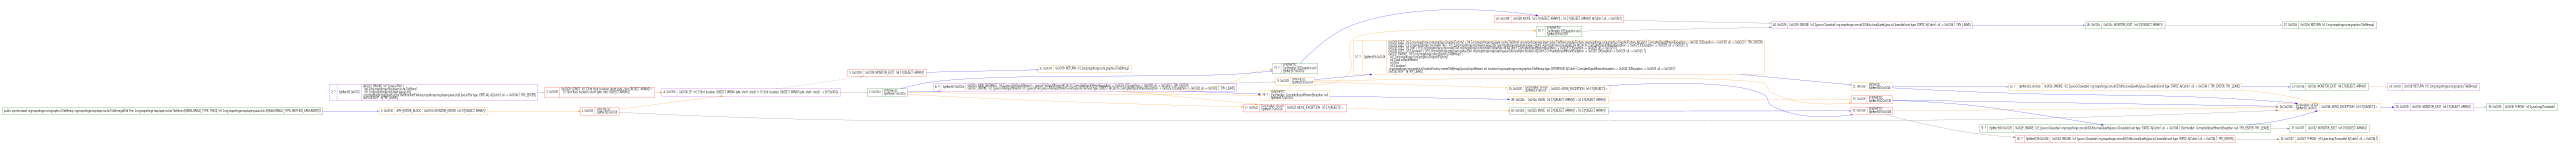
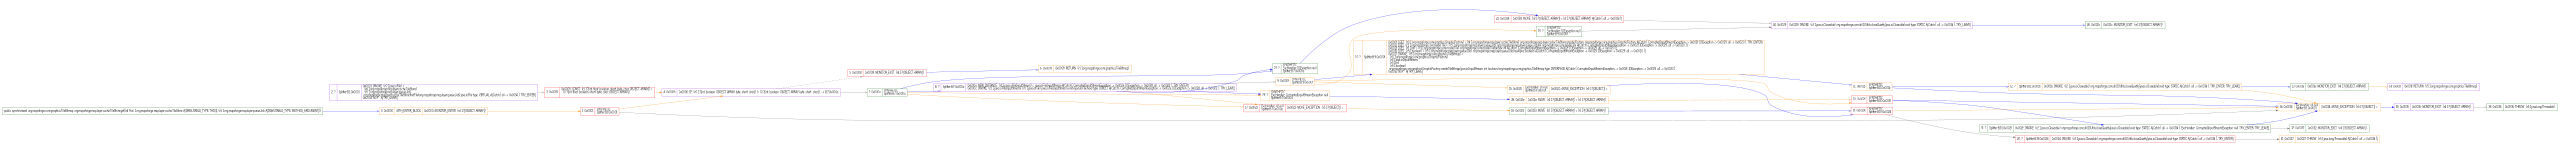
(2329, 25) -> none
(1874, 85) -> (1876, 85)
(1195, 90) -> (1195, 90)
(1074, 102) -> (1074, 102)
